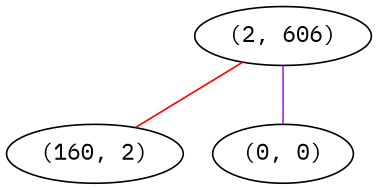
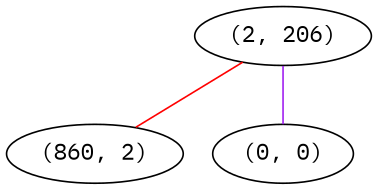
(283, 36) -> (283, 36)
(95, 154) -> (95, 154)
